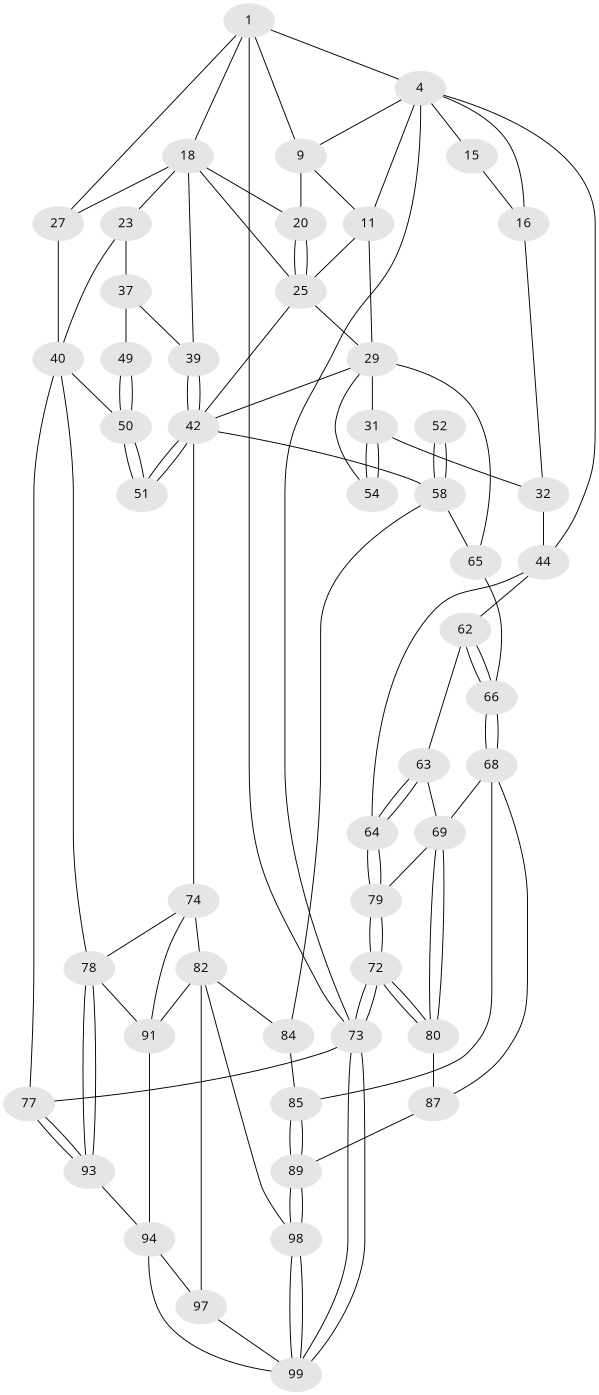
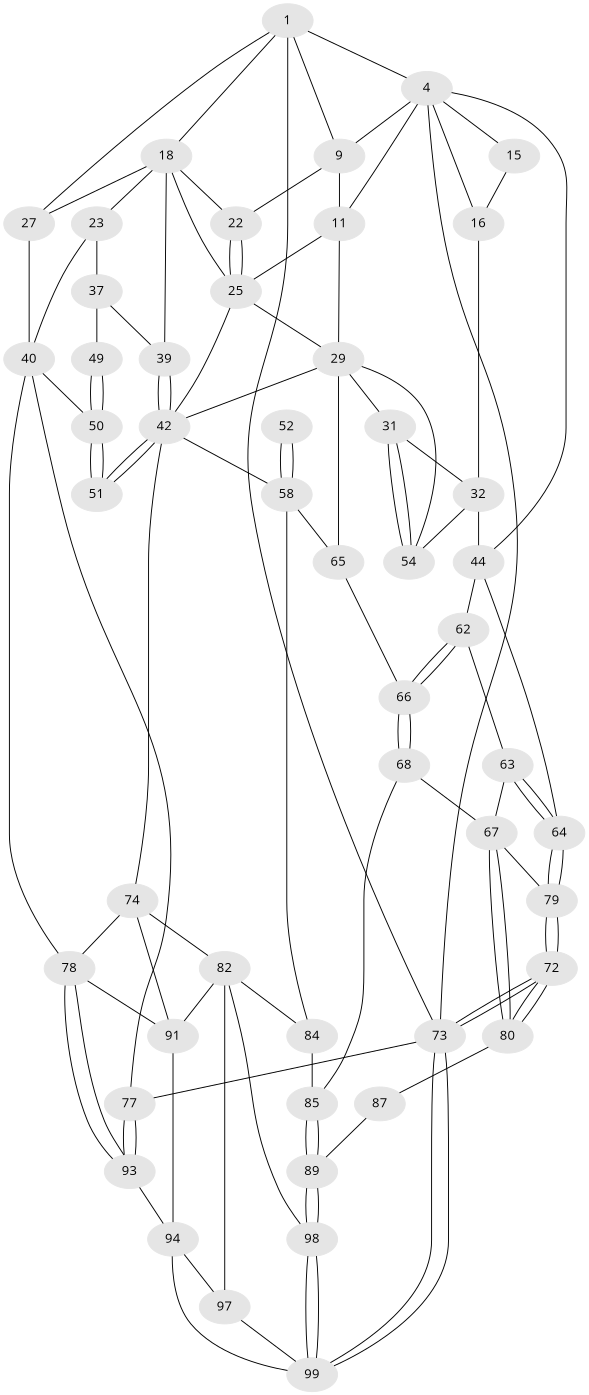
(301, 224) -> (236, 224)
none -> (444, 528)
(440, 833) -> (492, 833)
(527, 951) -> none
